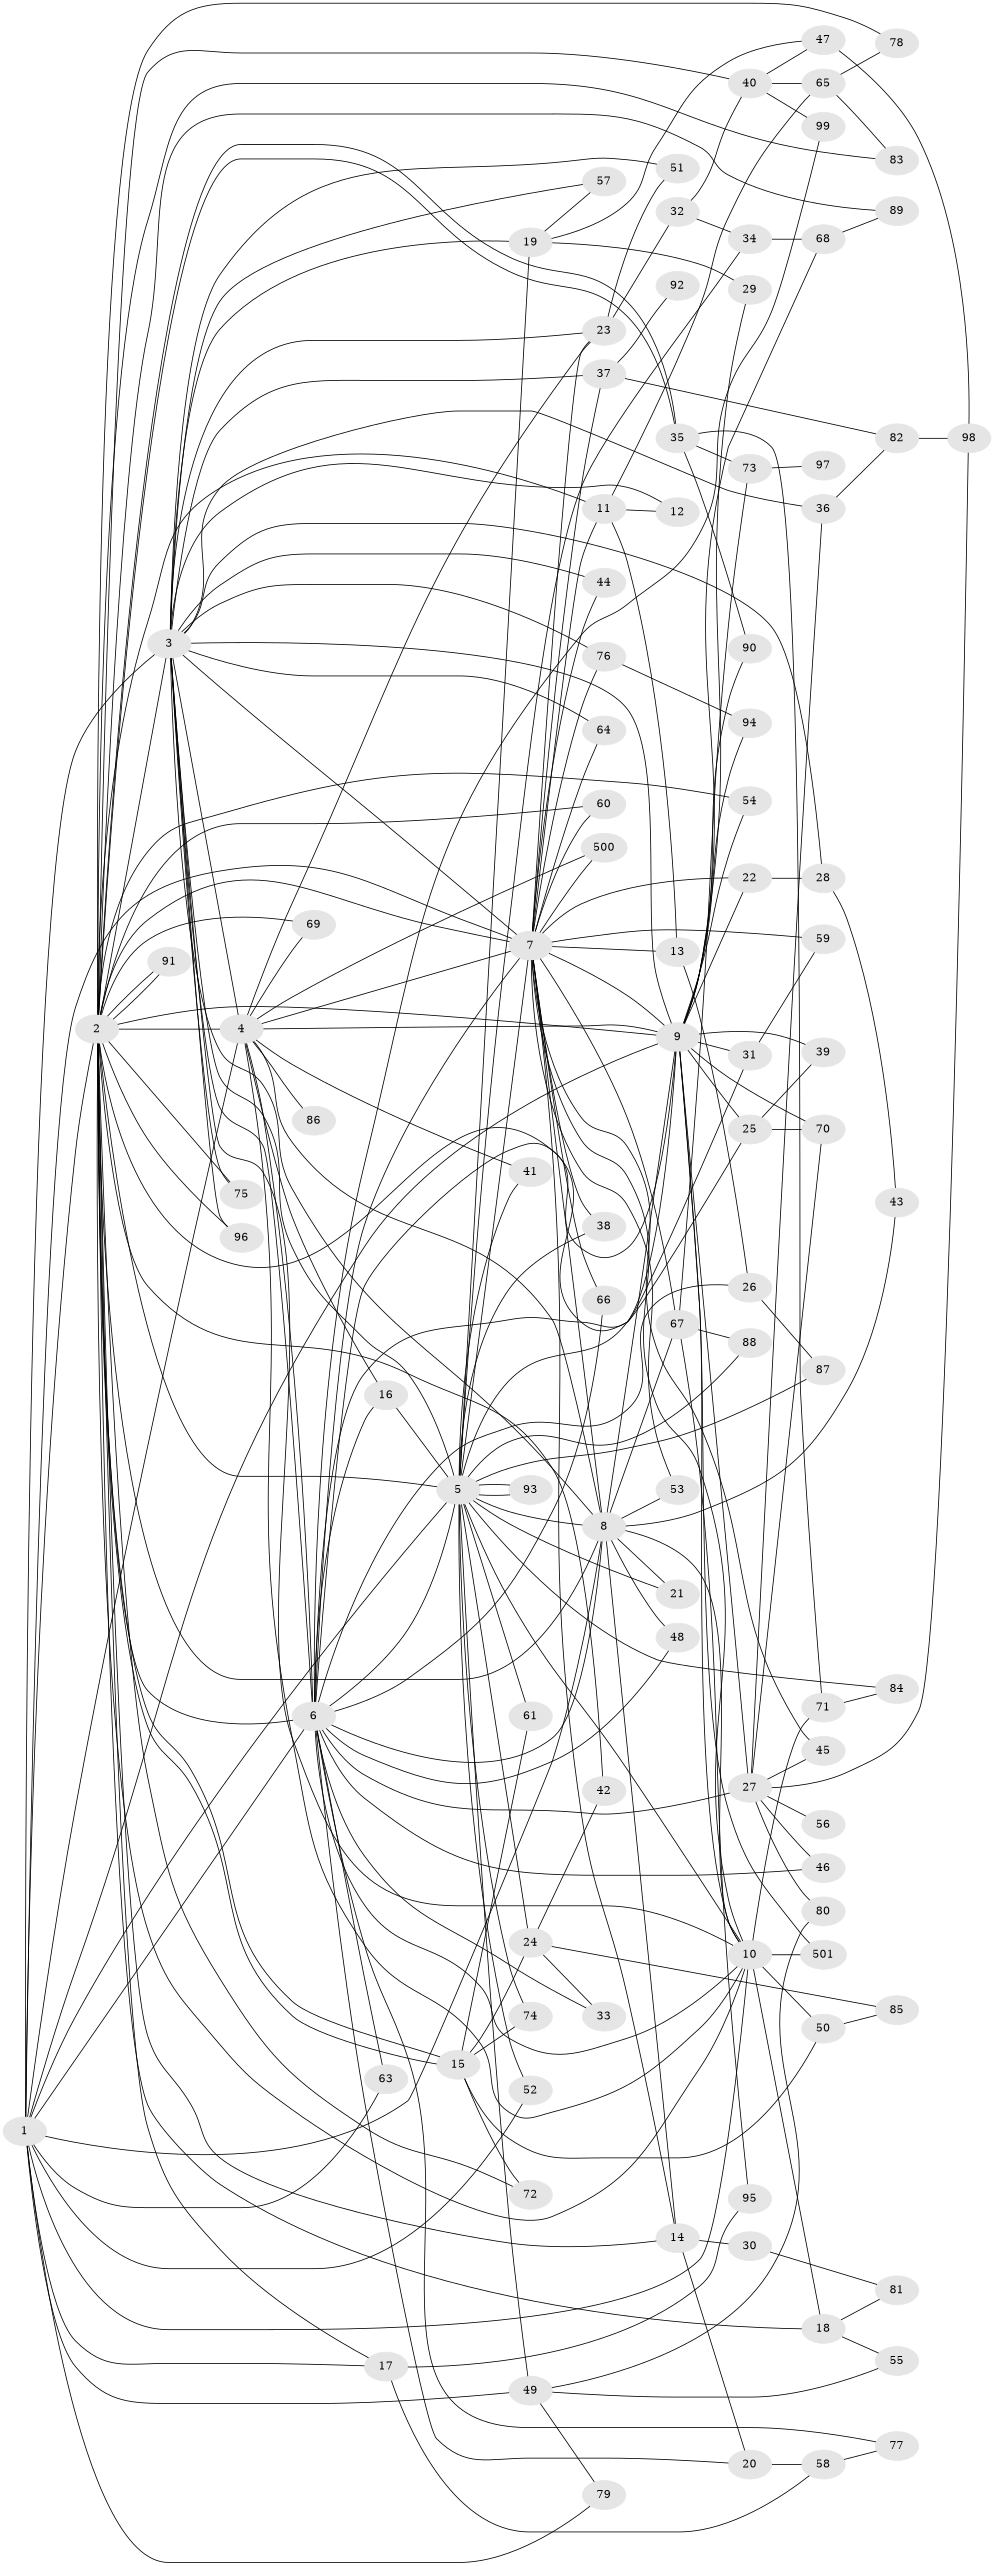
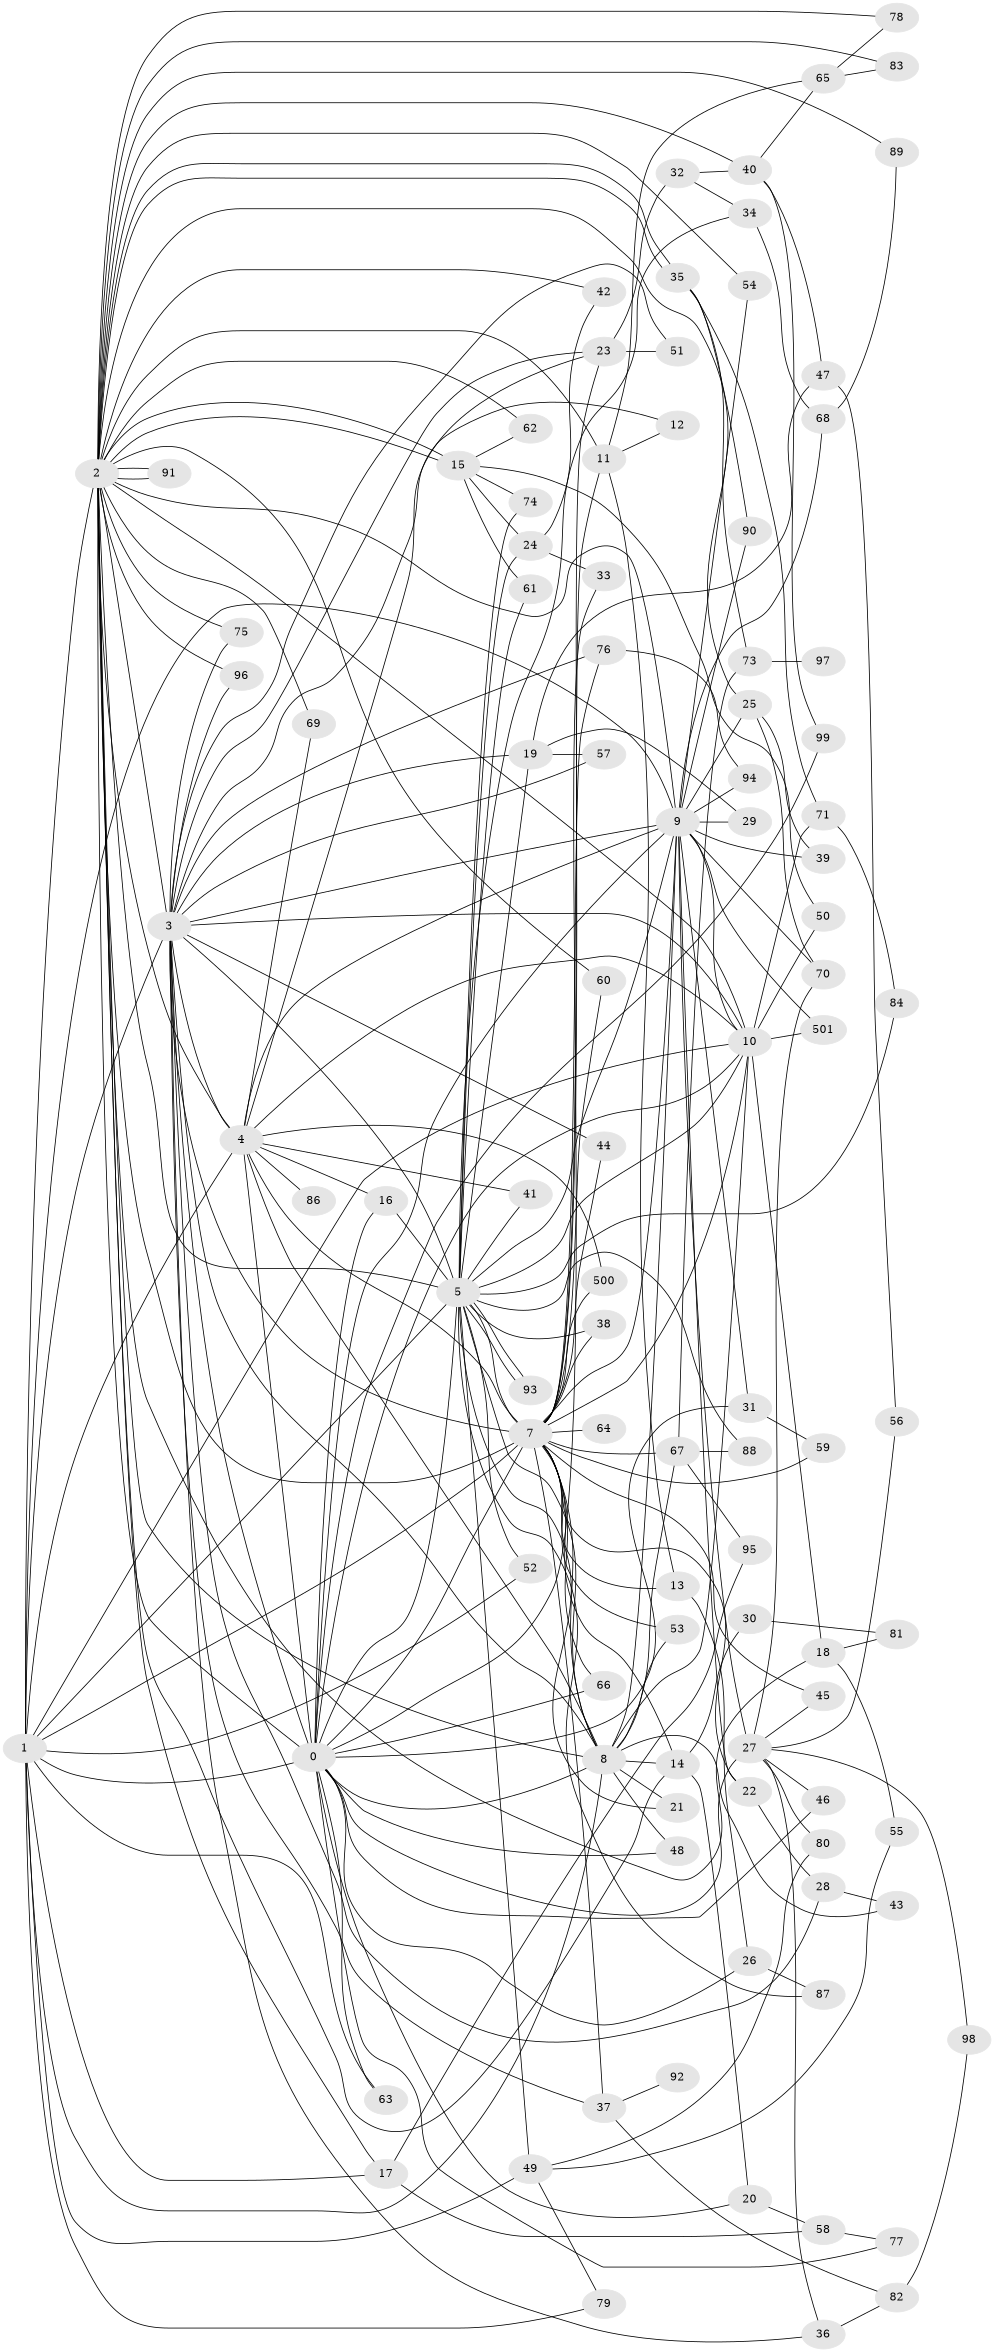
(948, 220) -> (873, 869)
(381, 676) -> none
(314, 1716) -> (314, 1757)
(897, 2010) -> none
(531, 2195) -> (531, 429)
